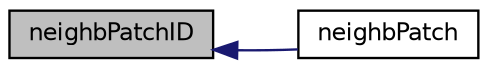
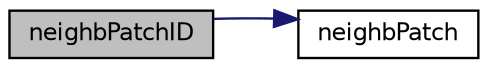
(268, 50) -> (244, 18)
